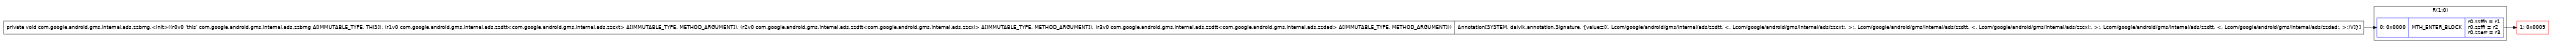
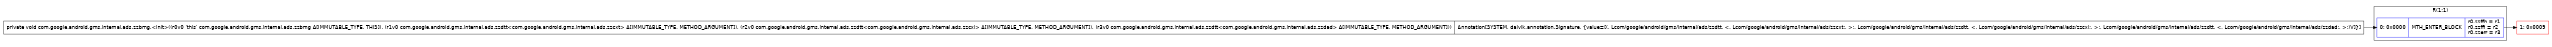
(2440, 11) -> (2440, 11)
